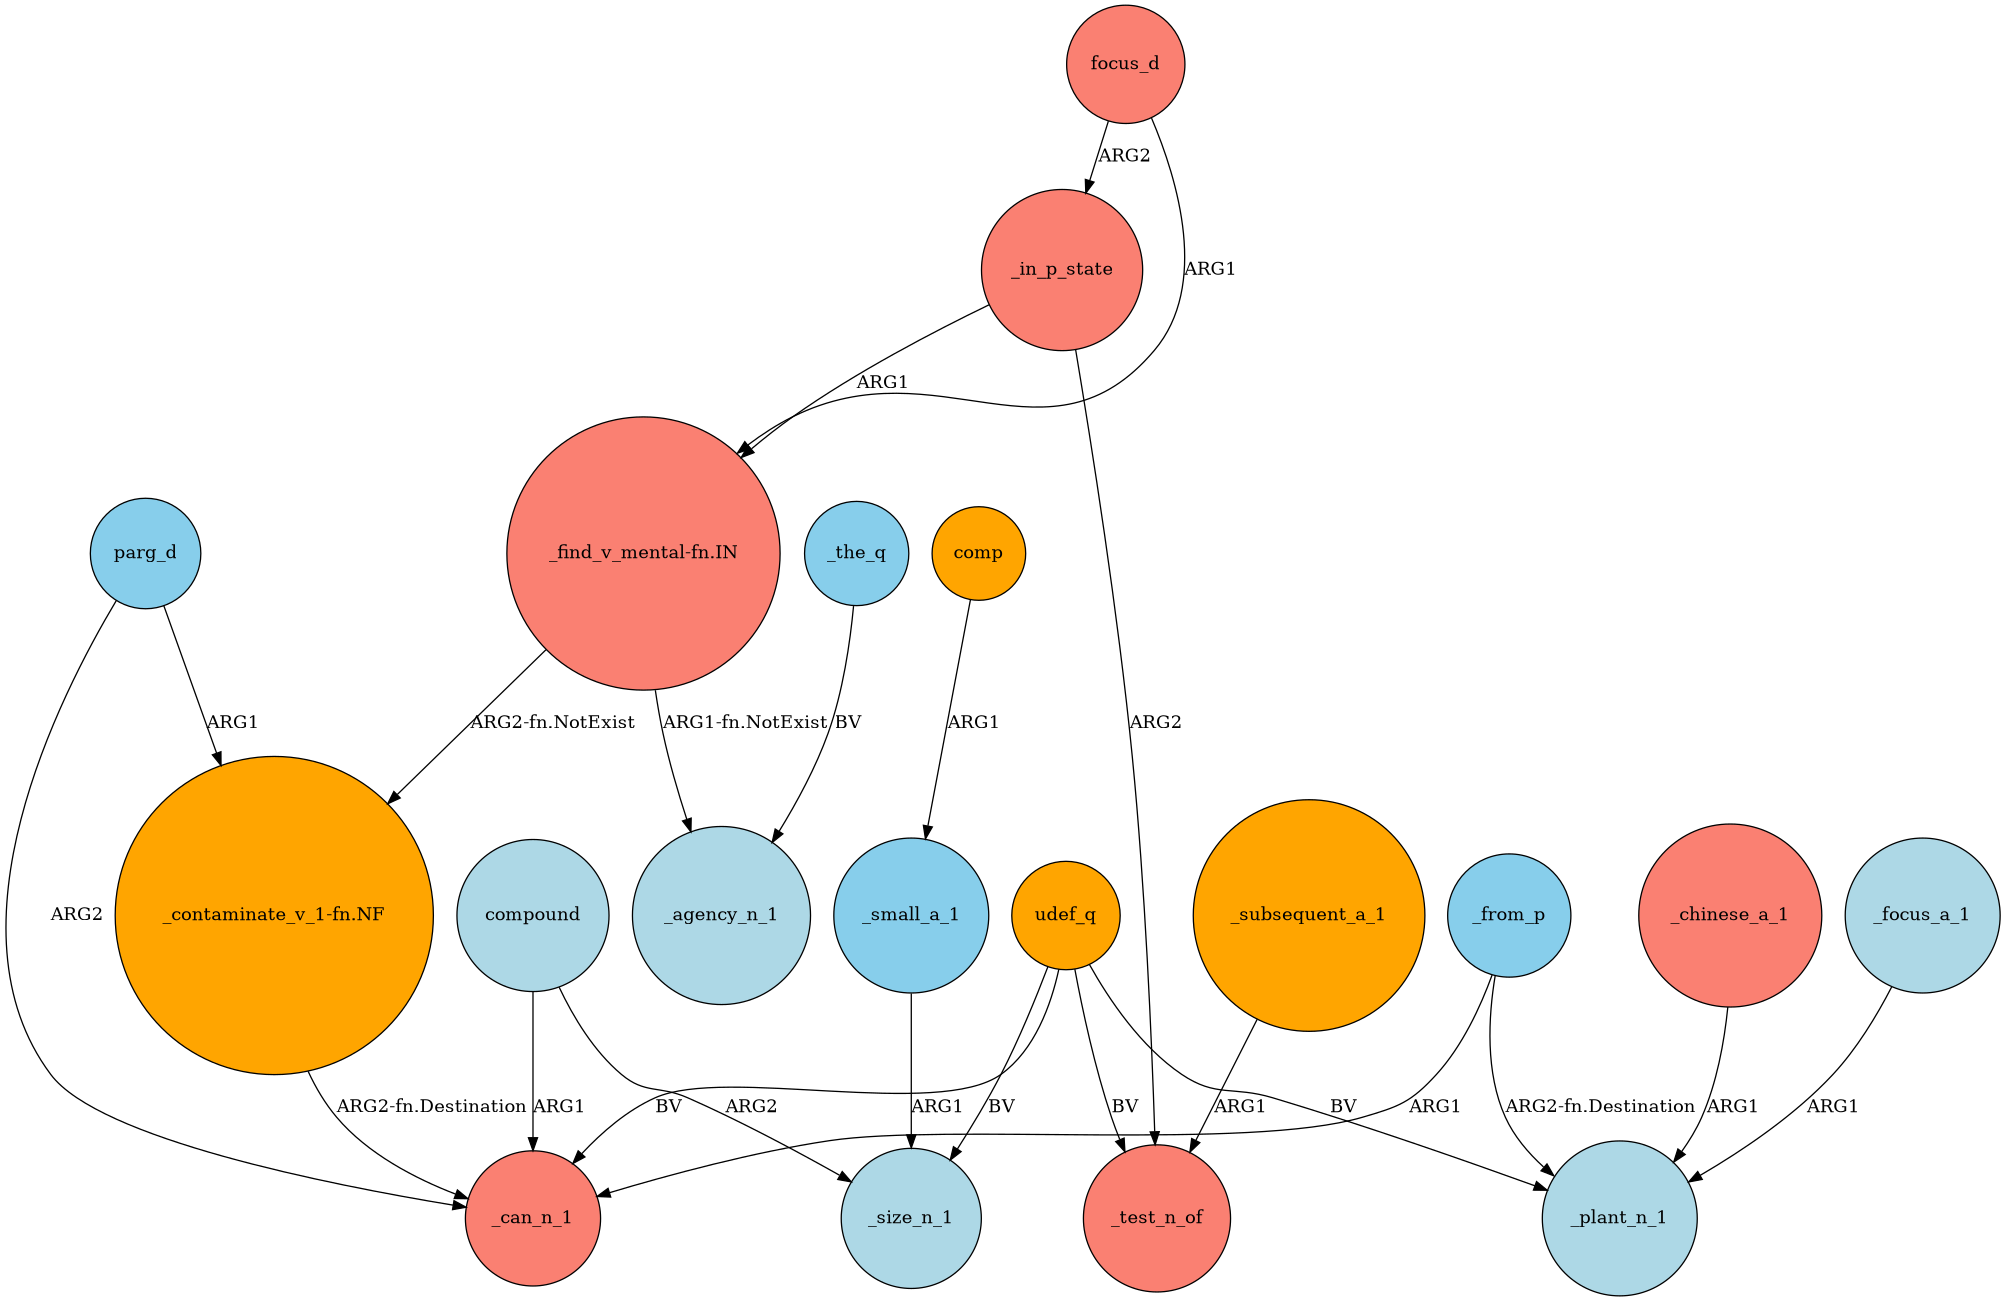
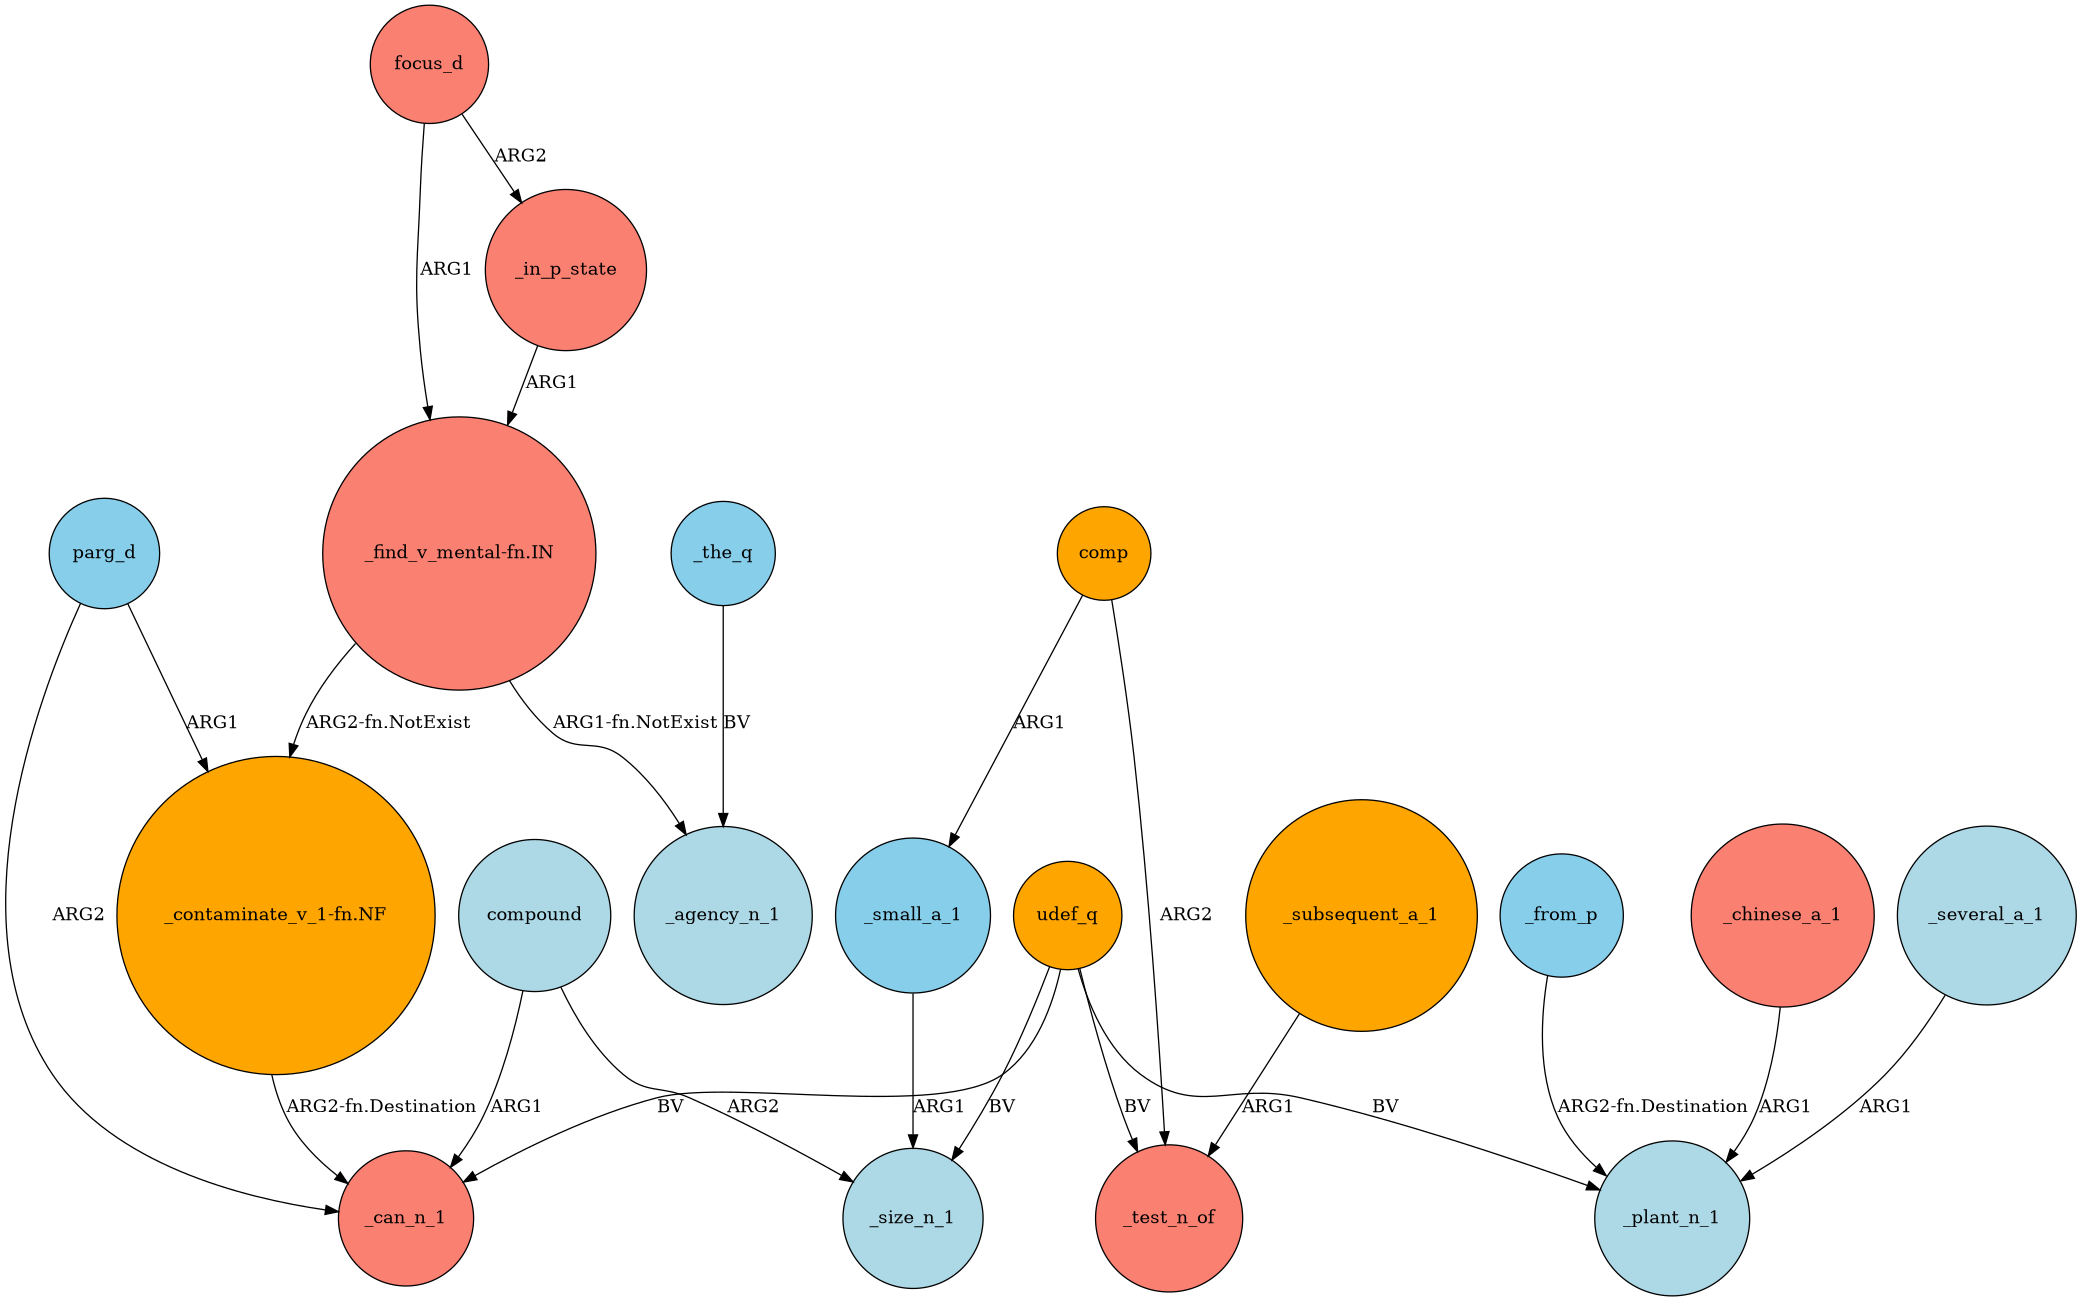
(1130, 739) -> (1145, 865)
(1923, 916) -> (1987, 916)
(1084, 1135) -> none
